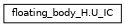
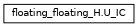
(63, 14) -> (69, 14)
